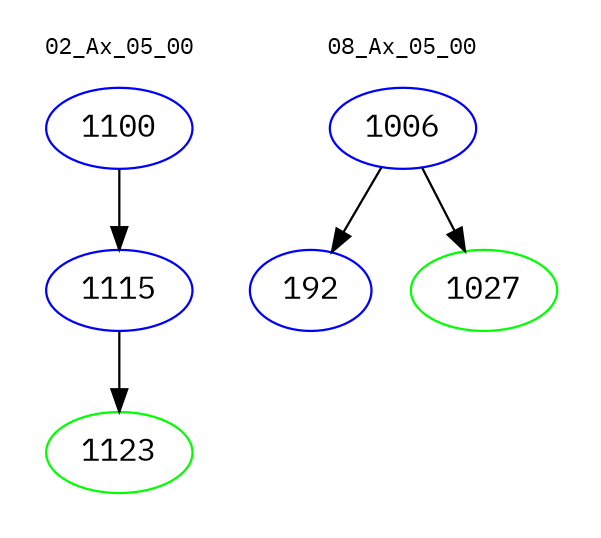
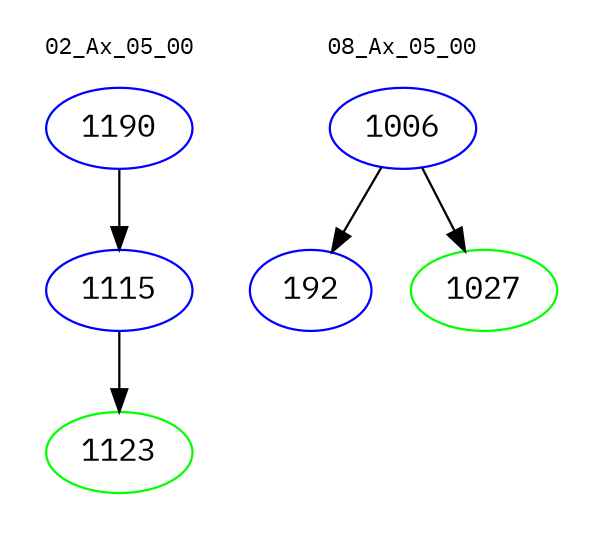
(119, 128) -> (119, 128)
